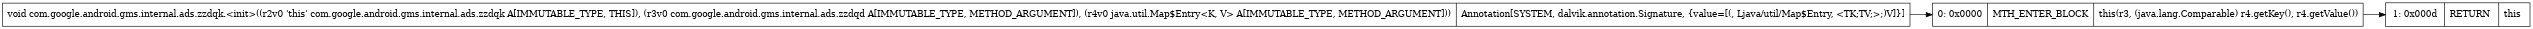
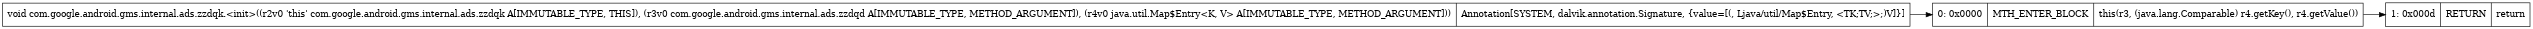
(2512, 14) -> (2511, 14)
